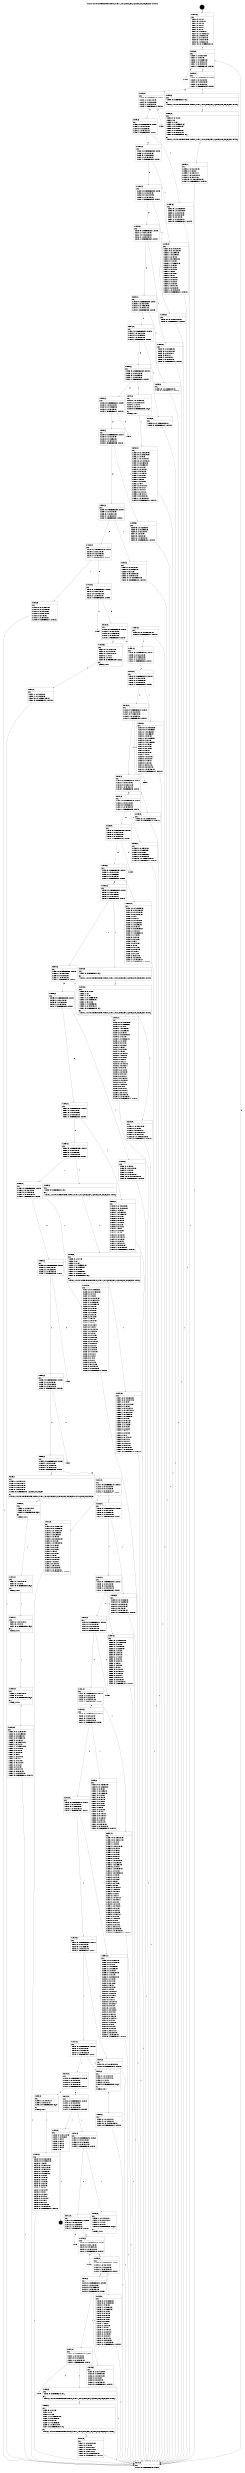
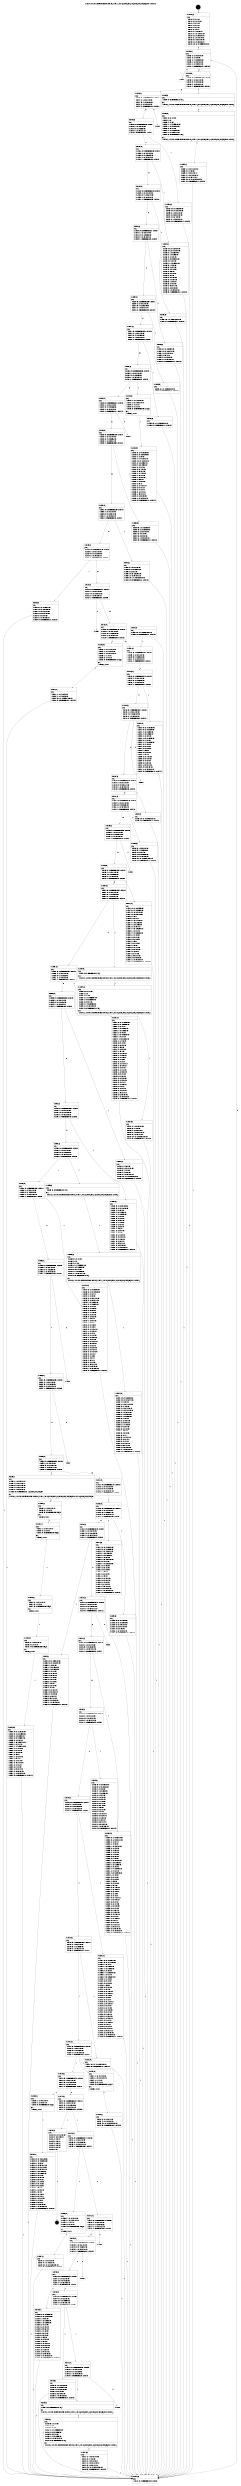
(86, 1513) -> (108, 1530)
none -> (50, 2262)
